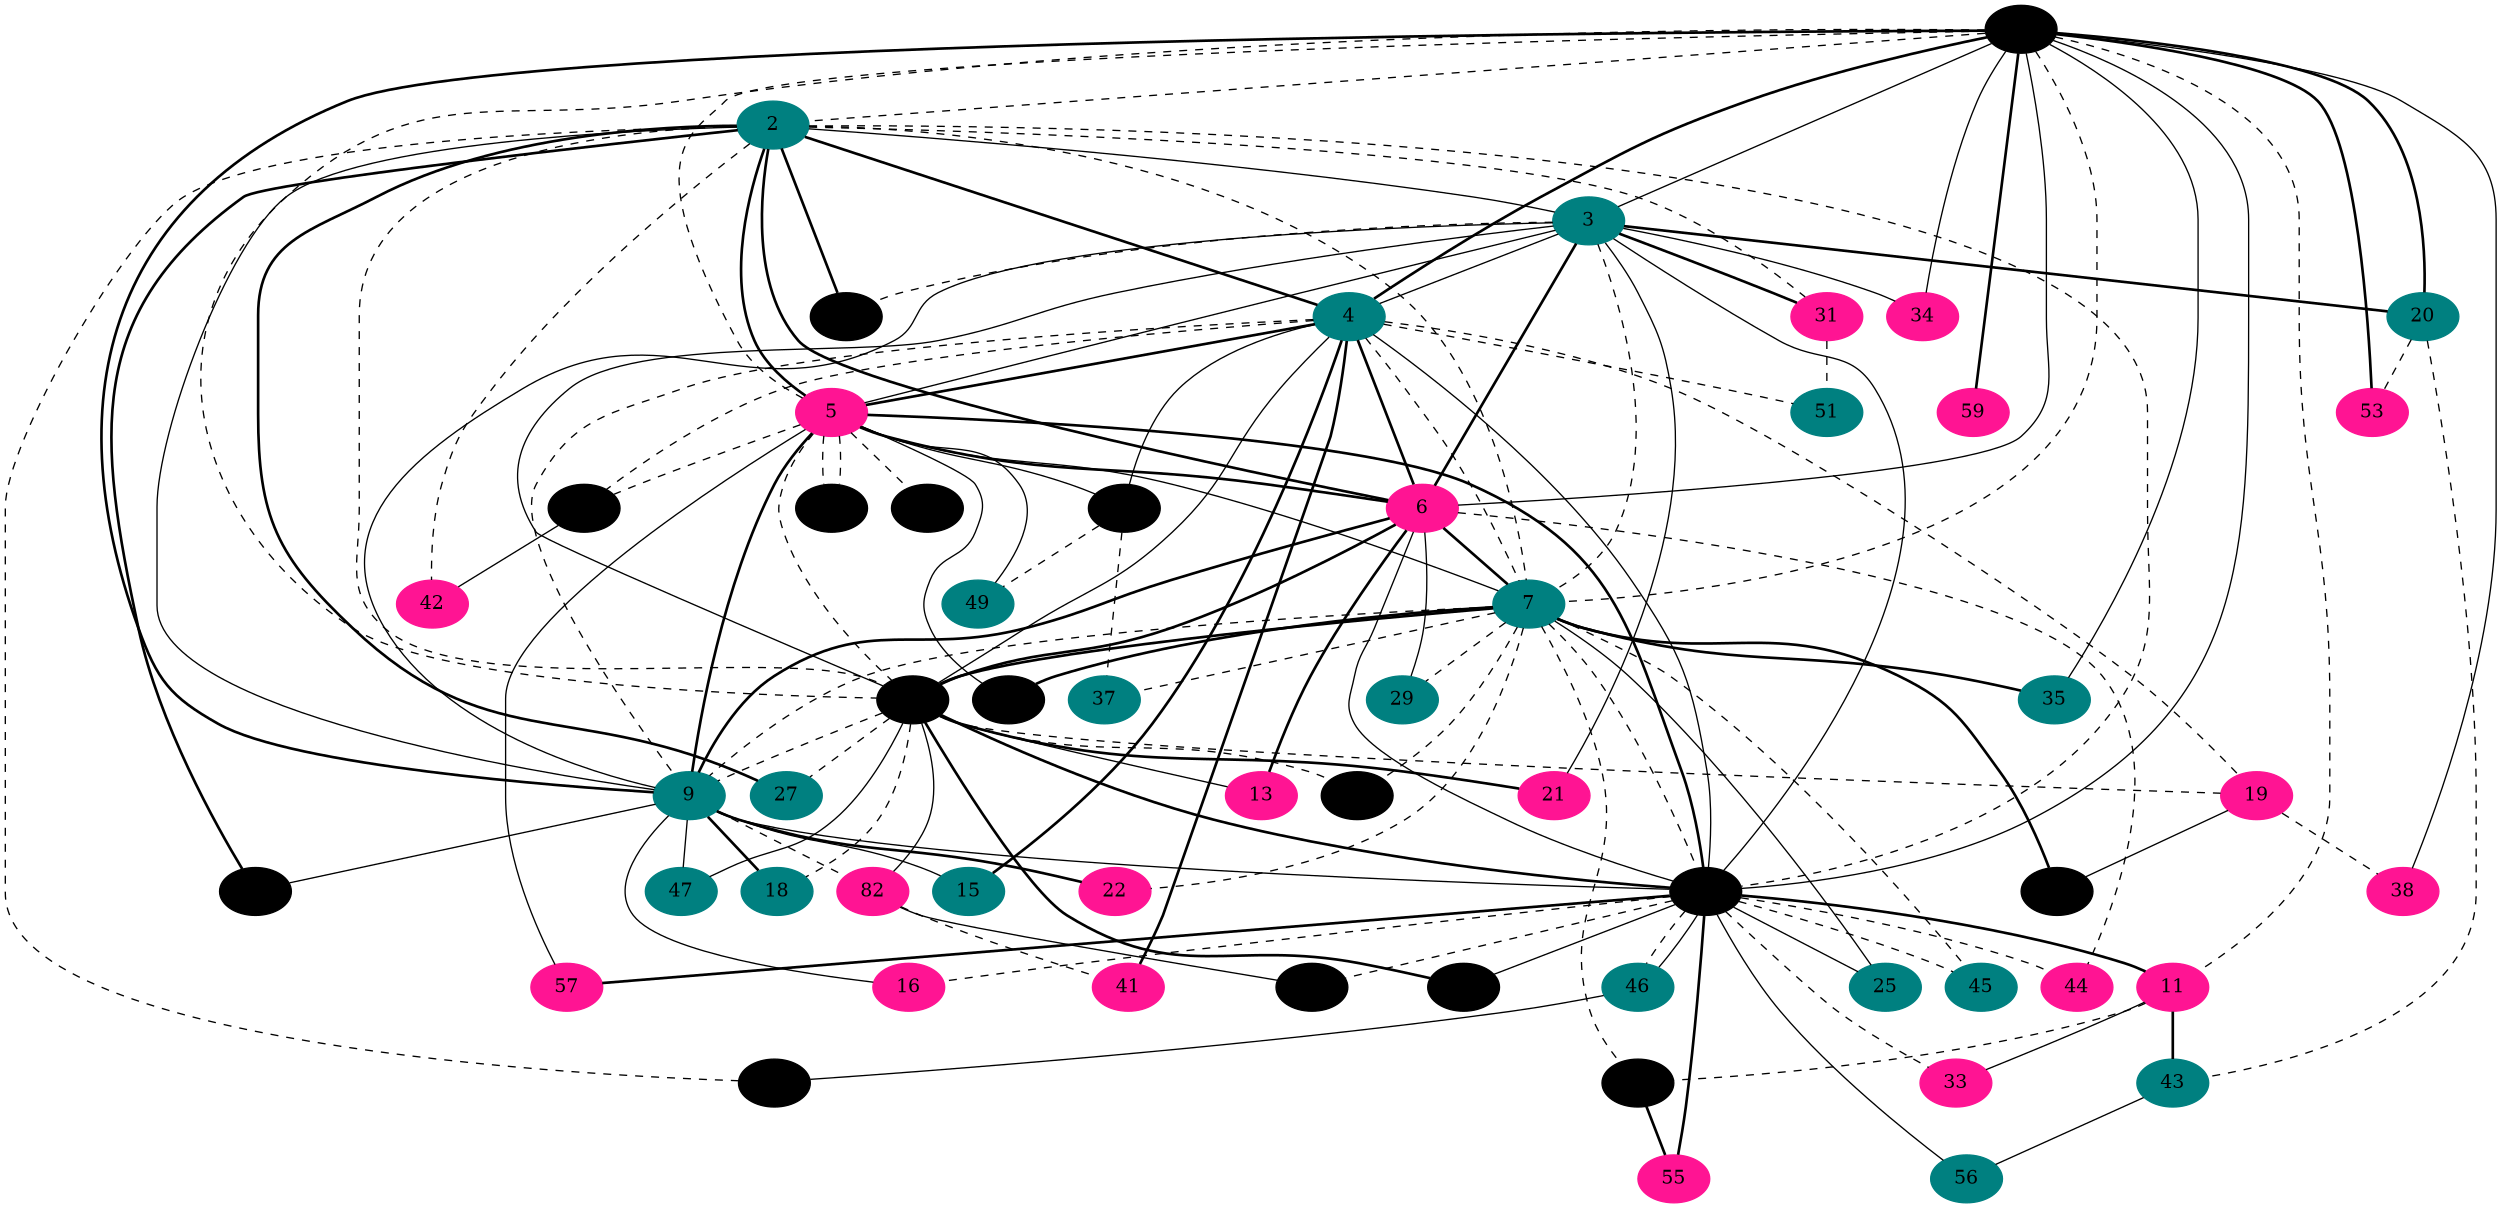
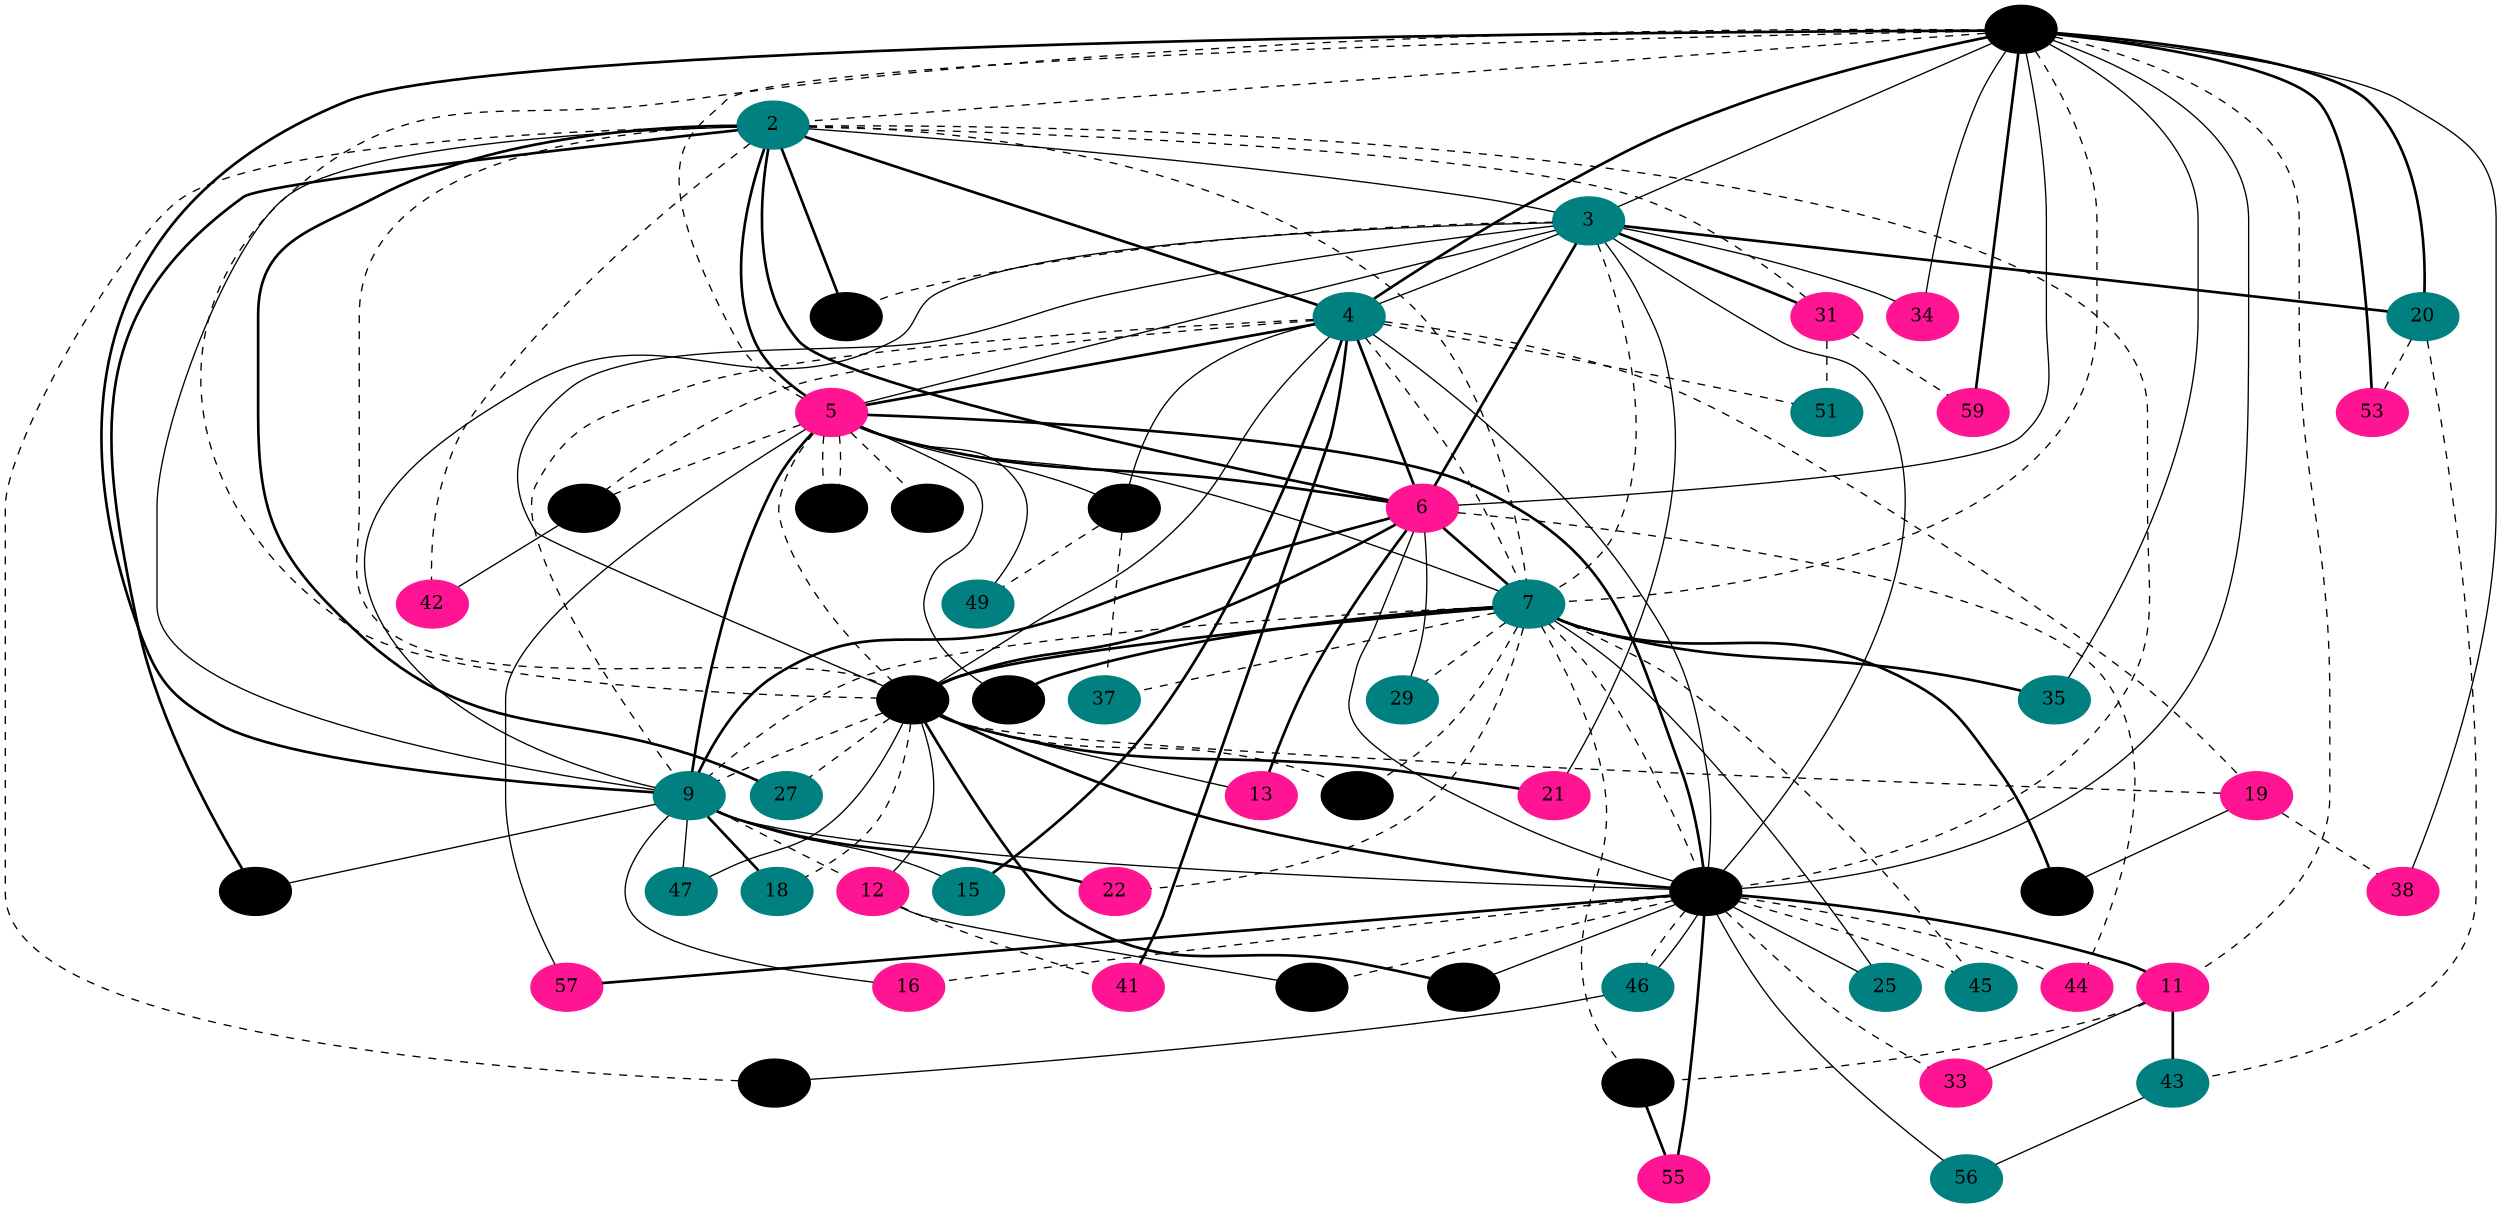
none -> (1900, 365)
(873, 891) -> (873, 891)
